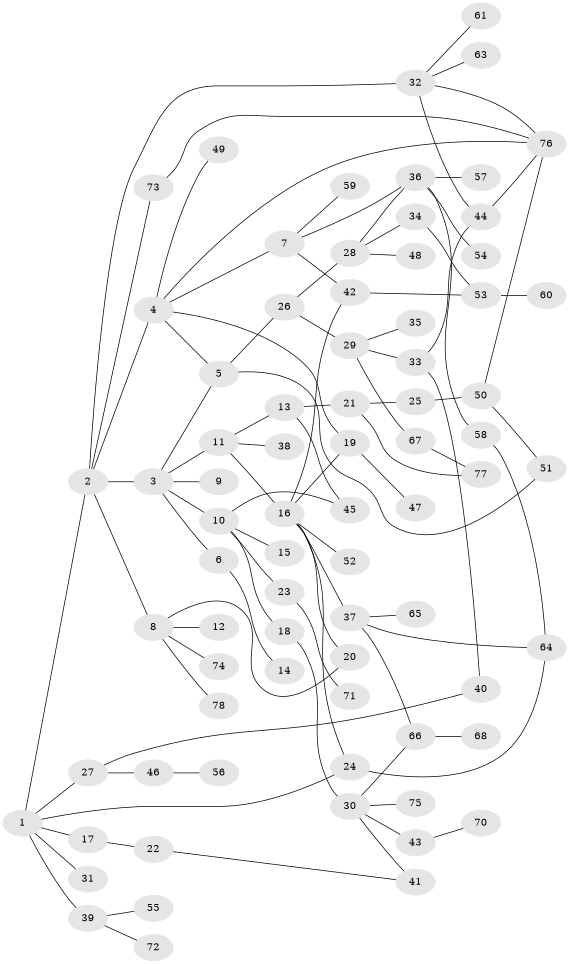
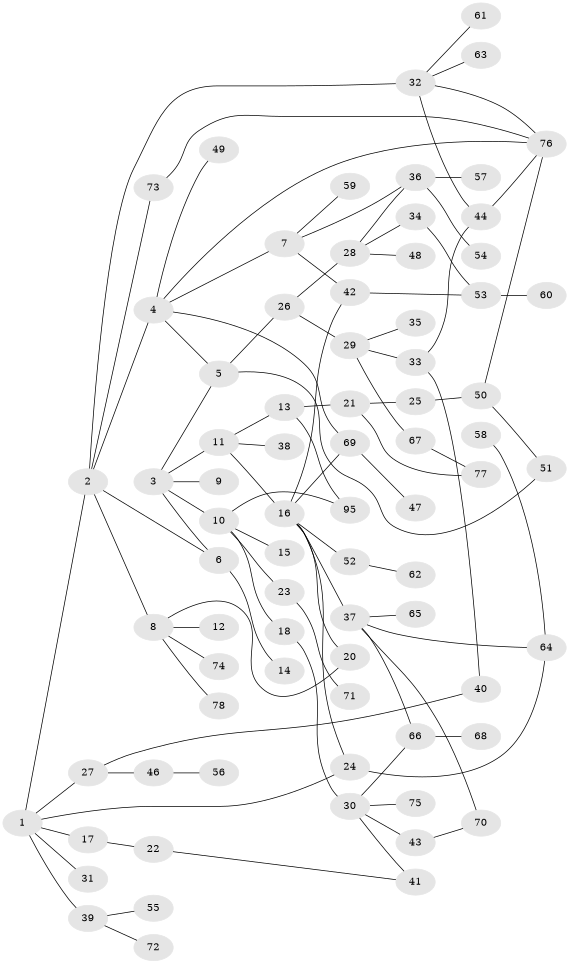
(446, 331) -> none
(350, 443) -> (350, 443)
(121, 482) -> (154, 521)
(350, 510) -> (350, 510)
none -> (416, 575)
none -> (432, 711)
